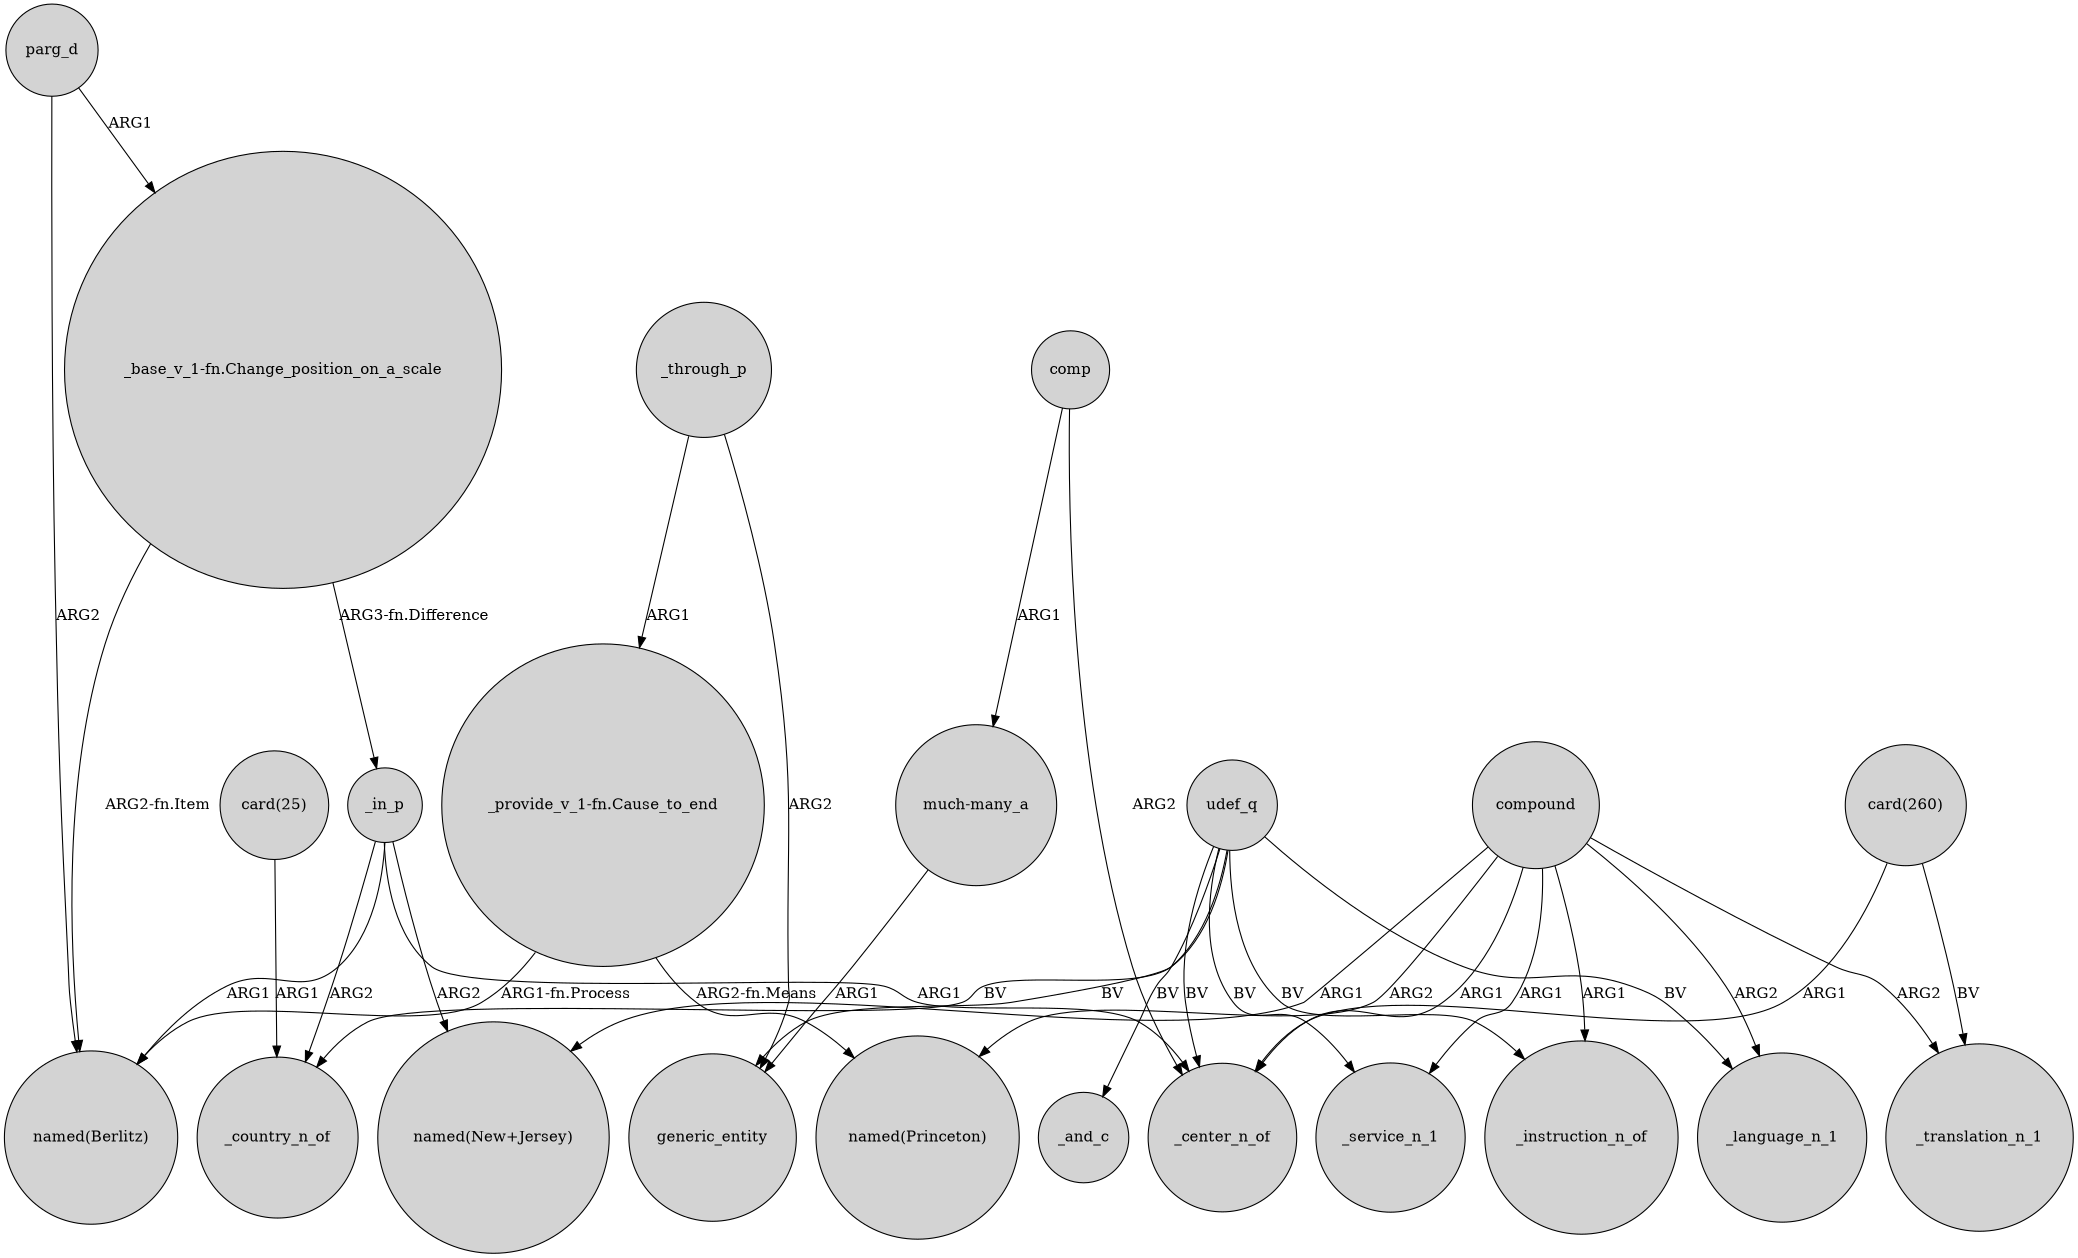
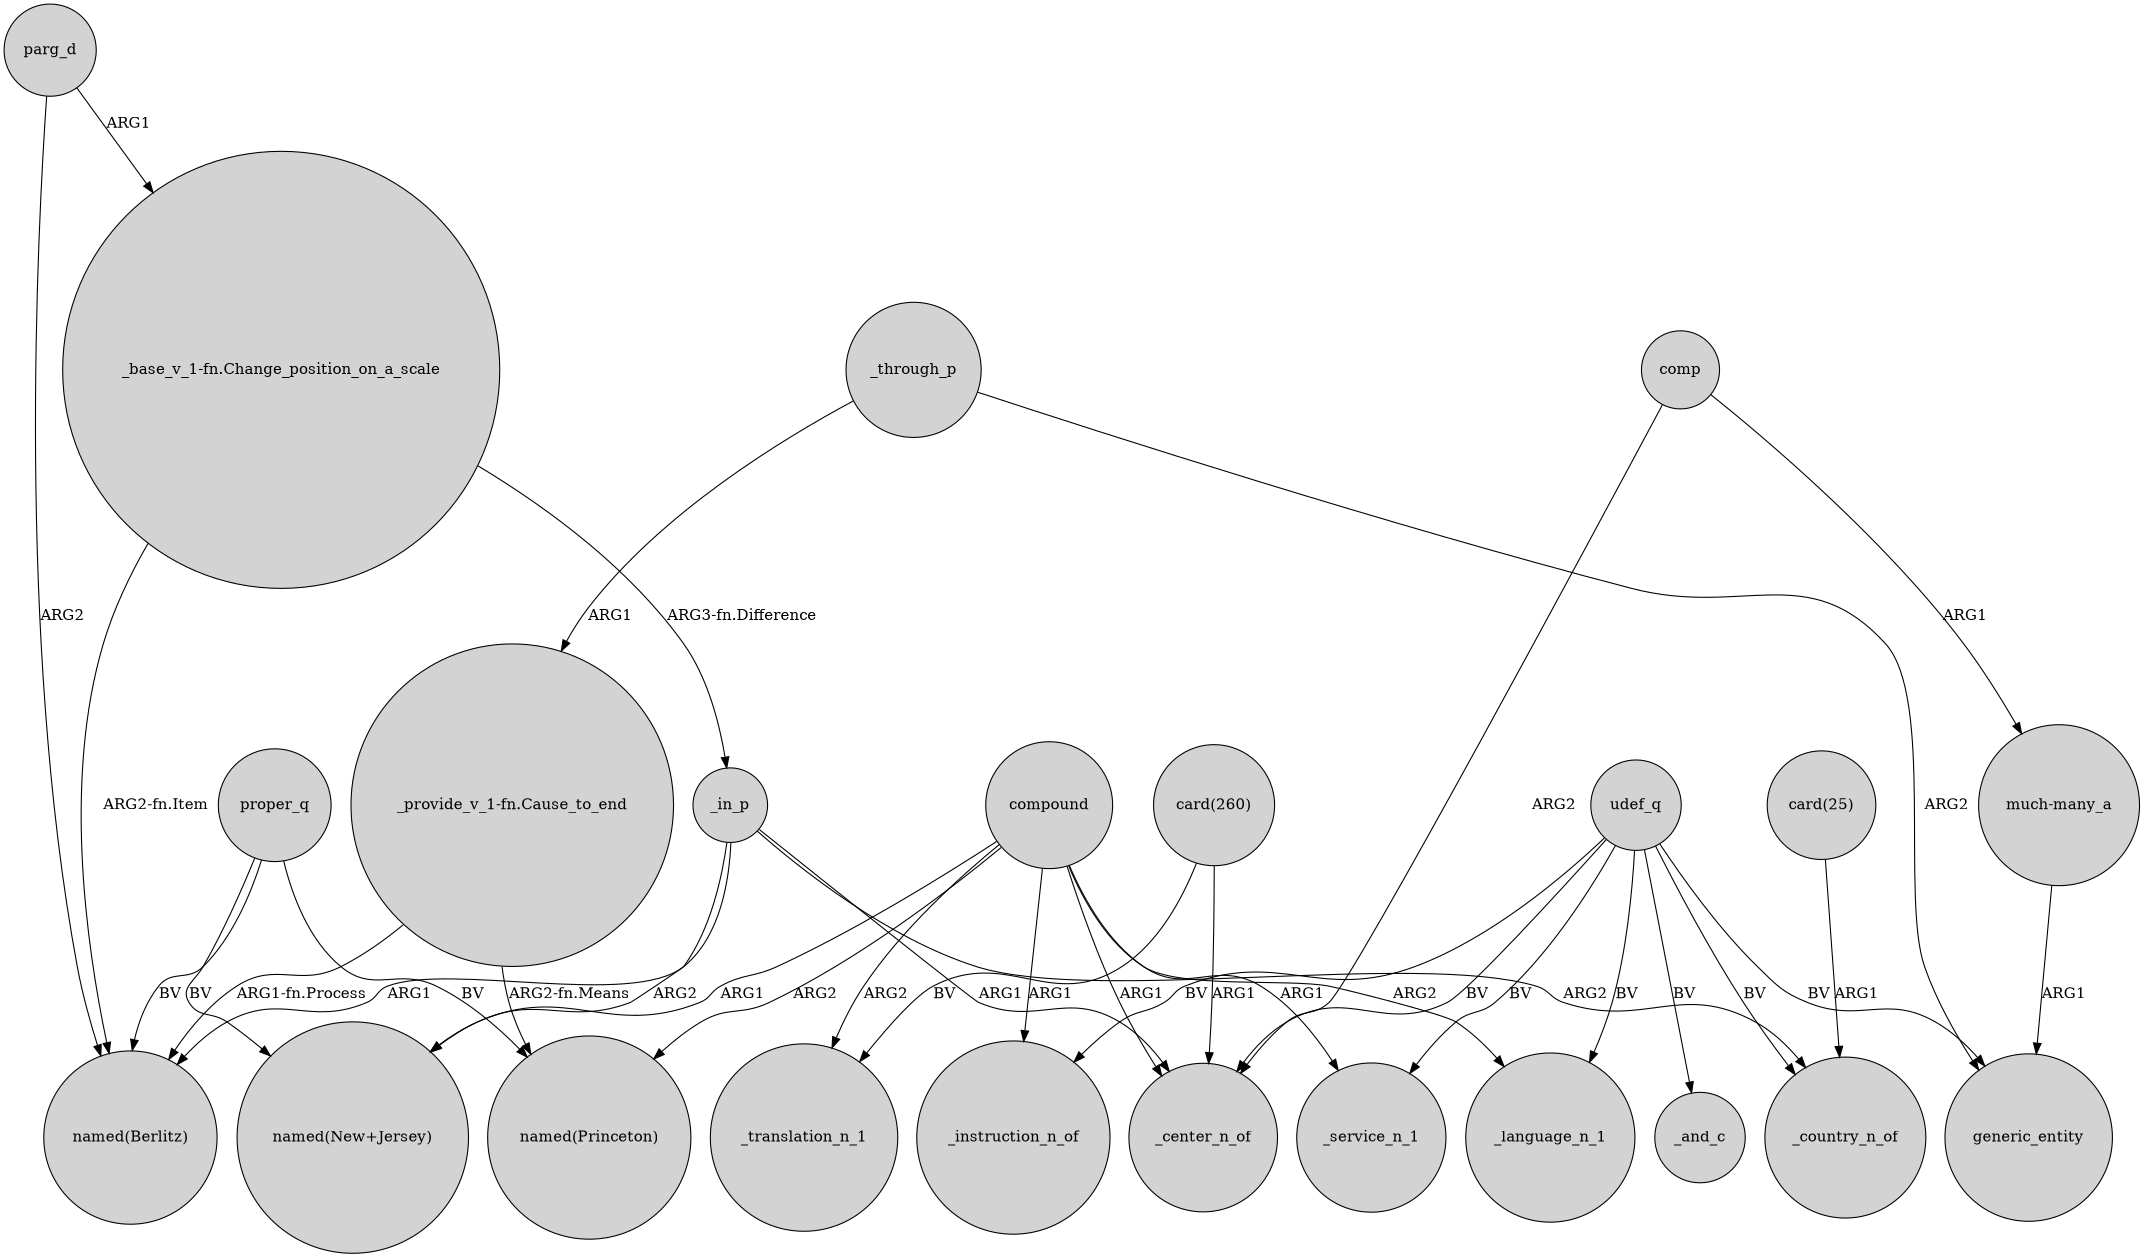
none -> (275, 805)
